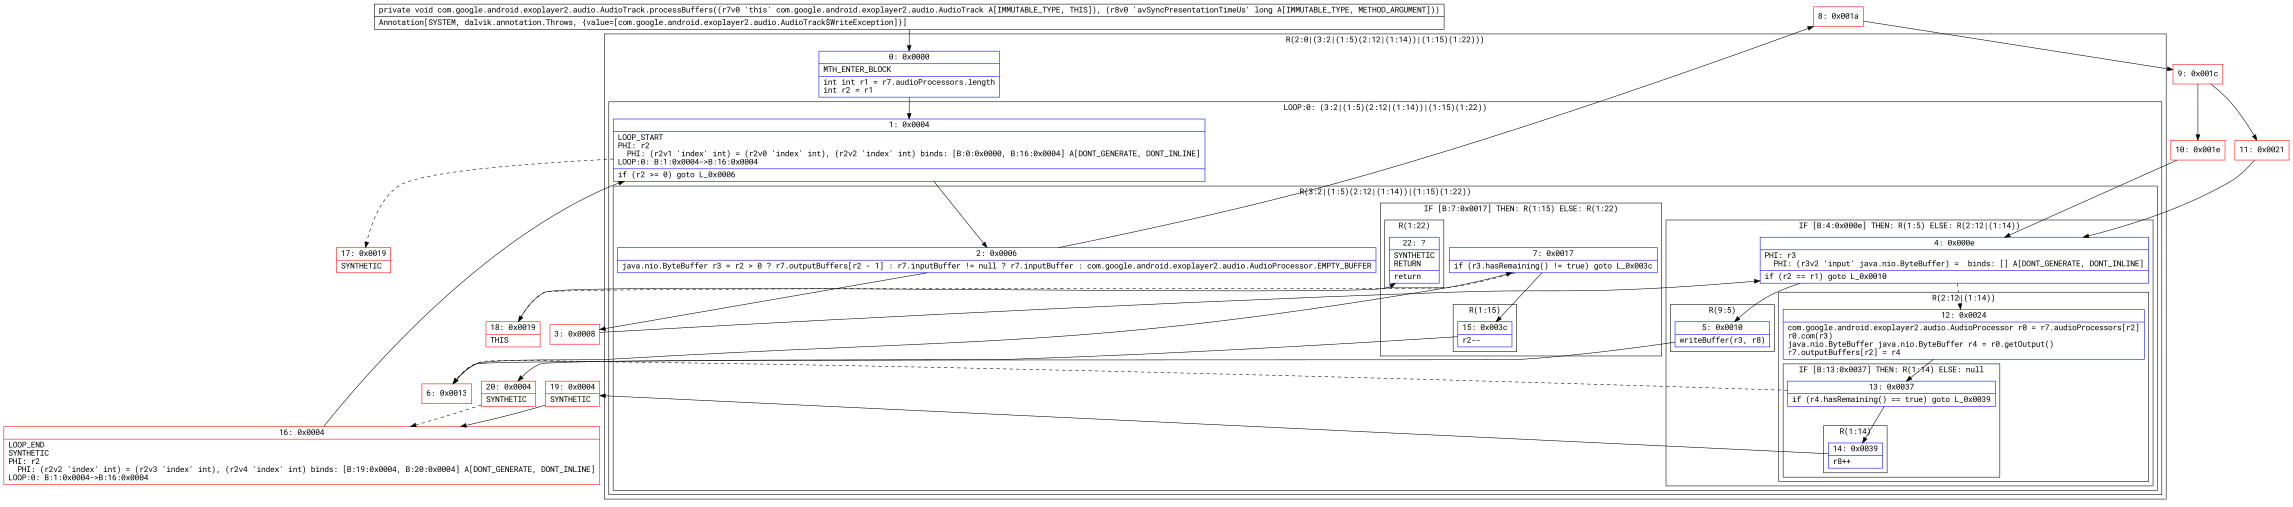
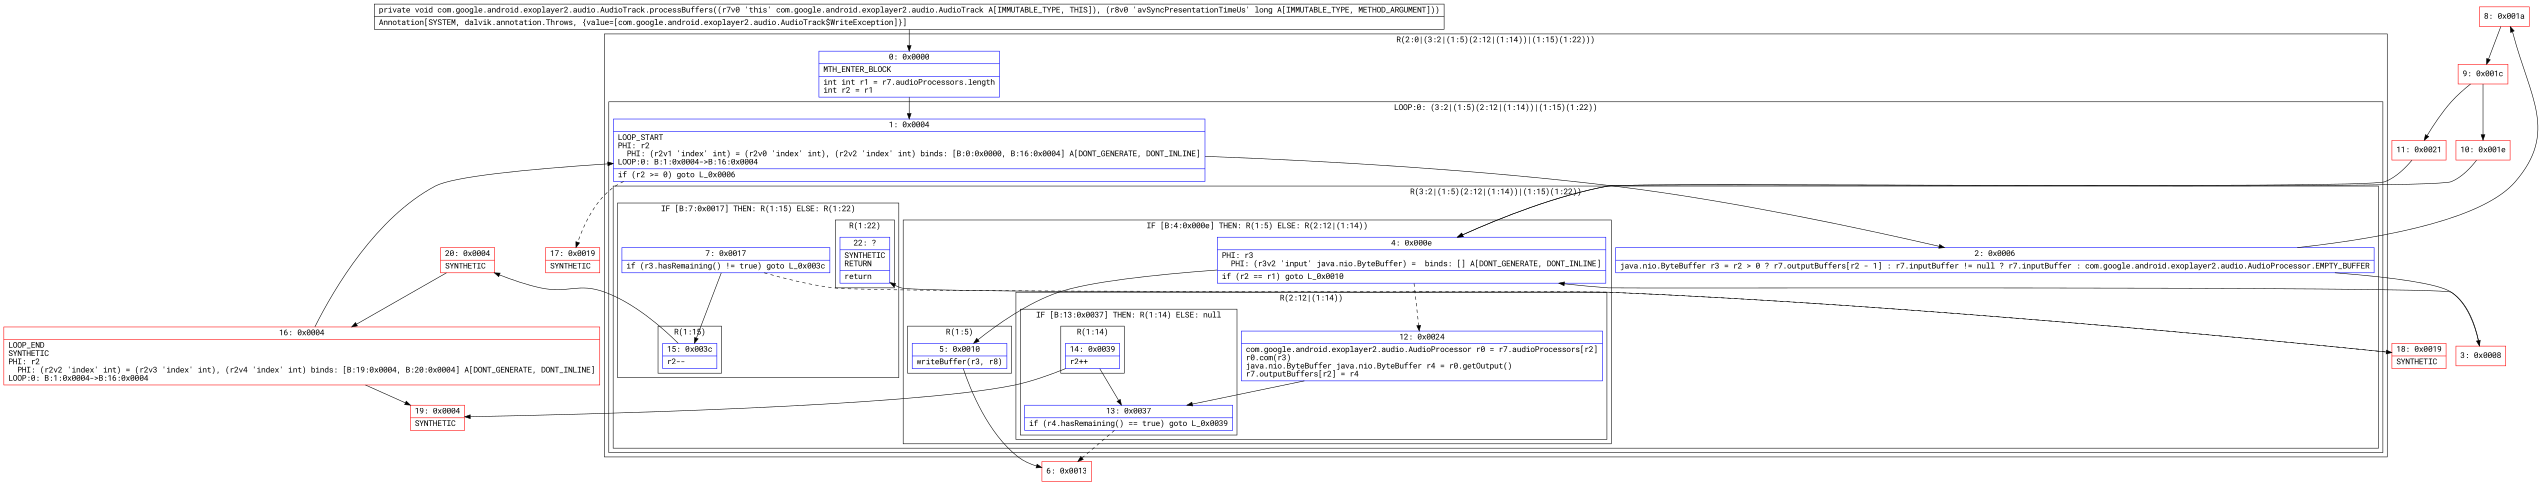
(1722, 311) -> (960, 332)
(500, 340) -> (2417, 362)
(978, 341) -> none
(449, 415) -> (402, 298)
(506, 416) -> (385, 394)
(1875, 422) -> (1109, 385)
(1842, 462) -> (1079, 362)
